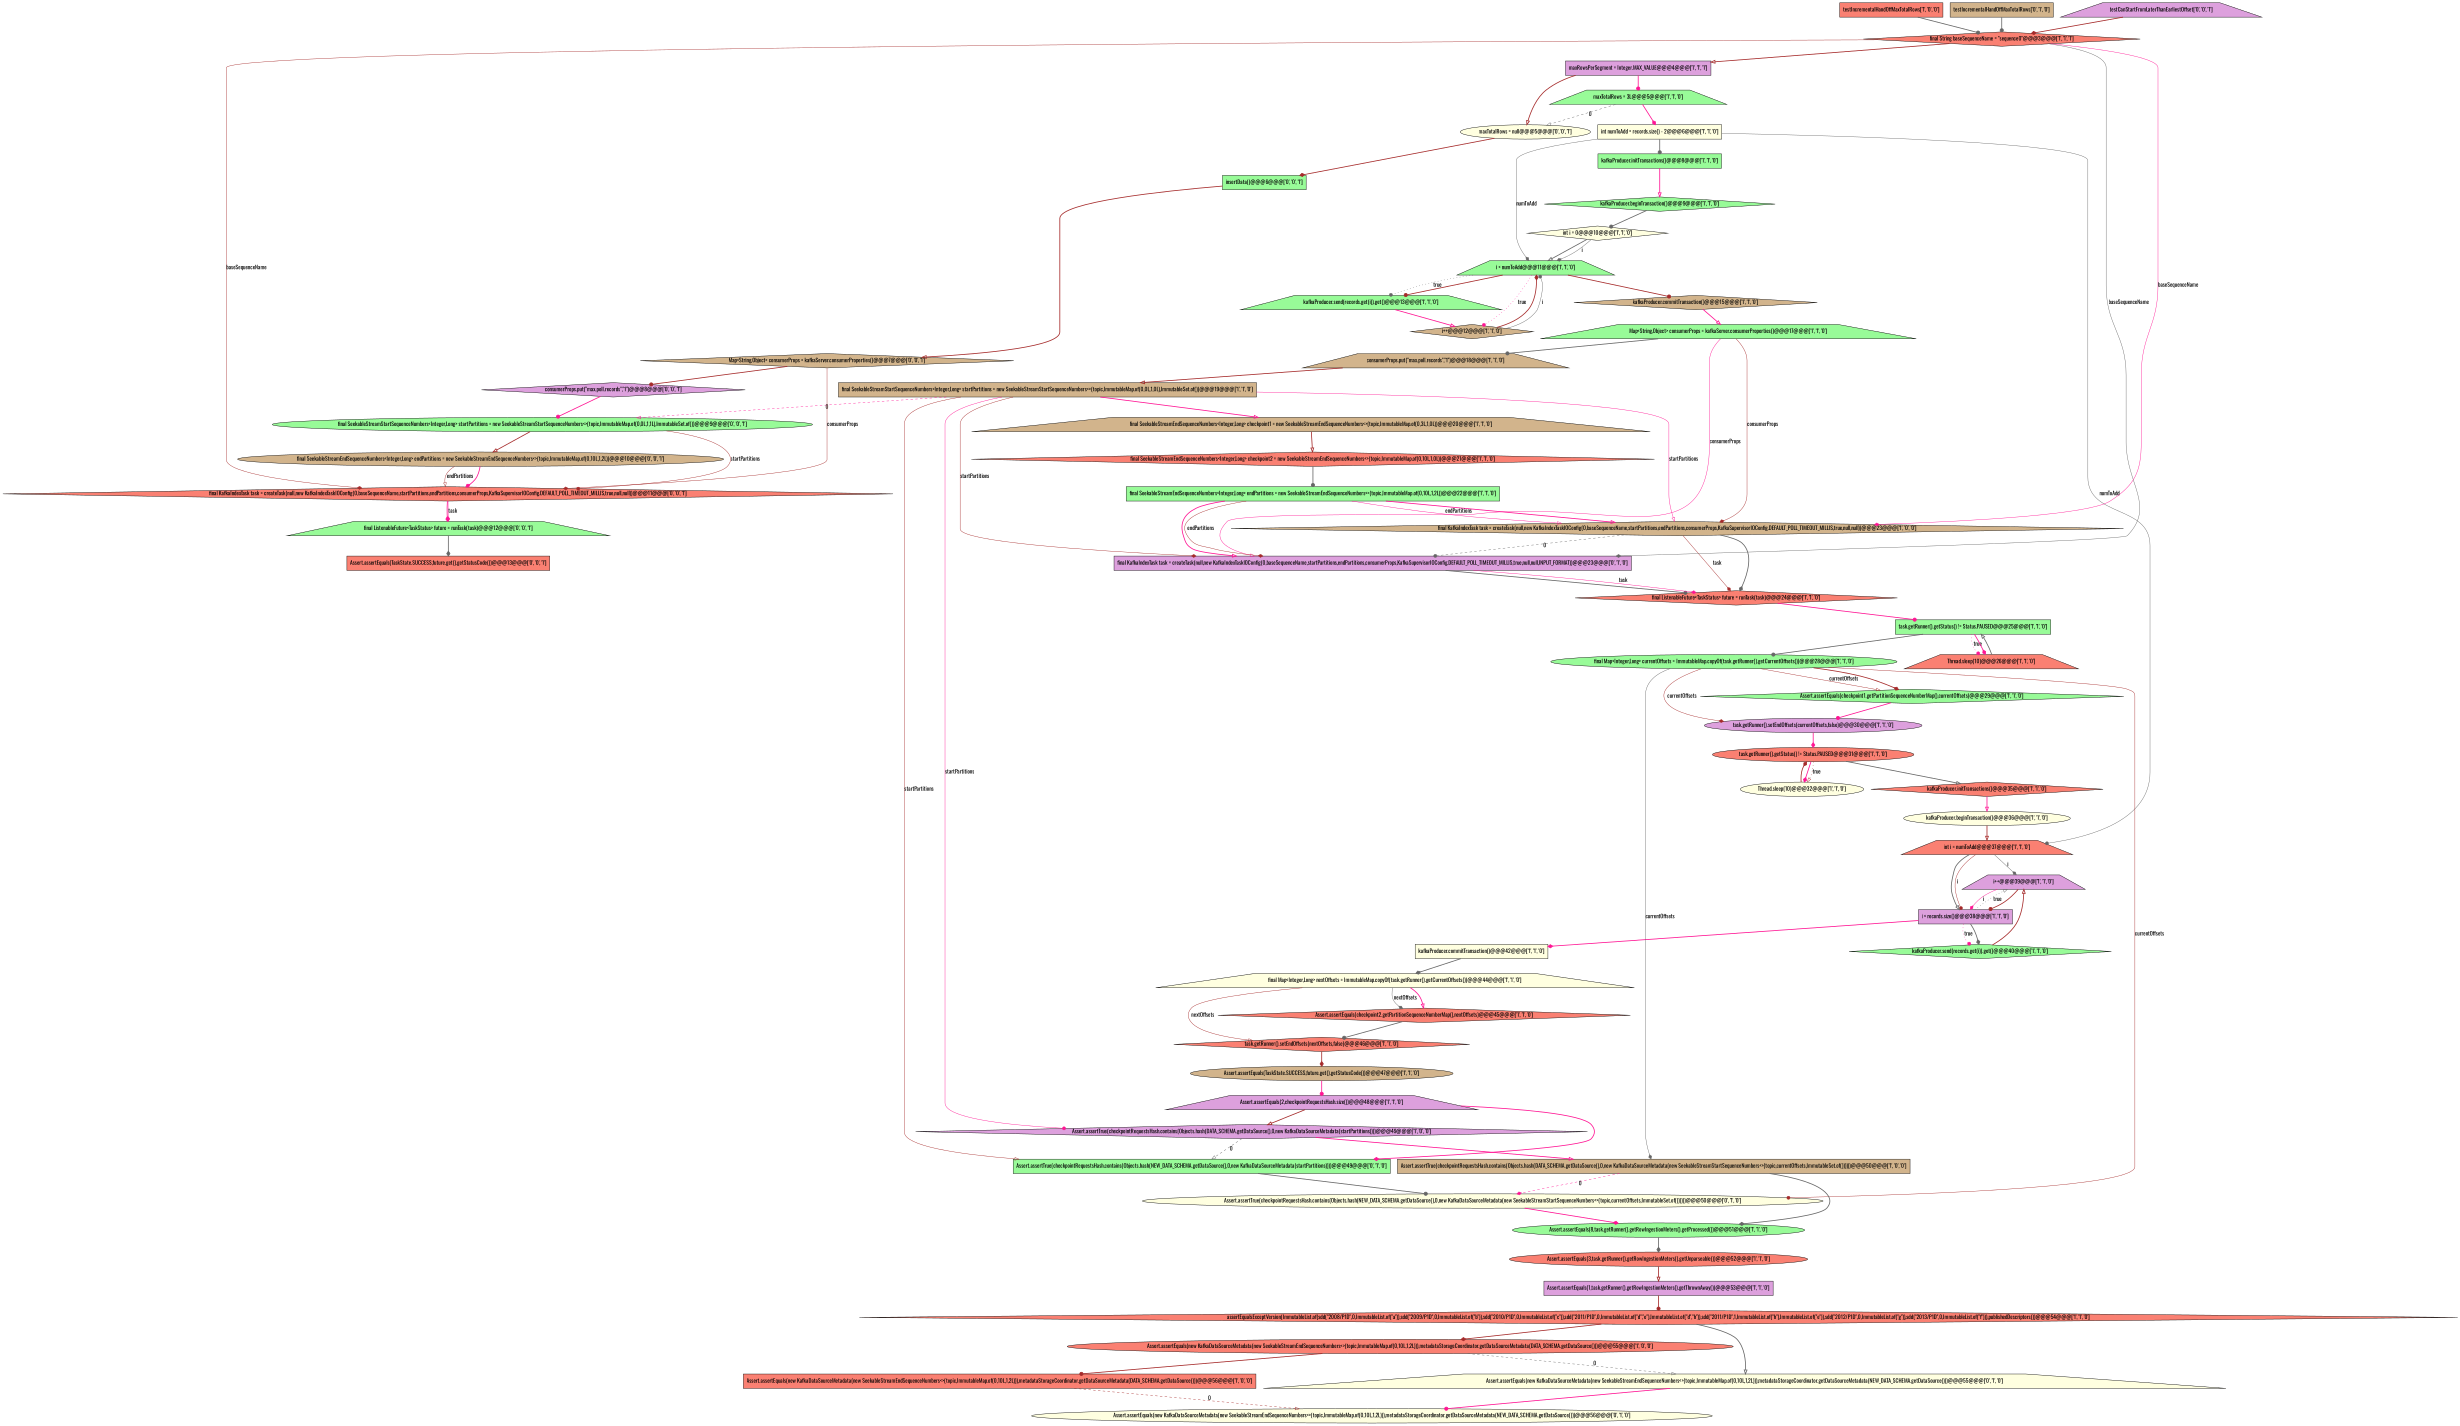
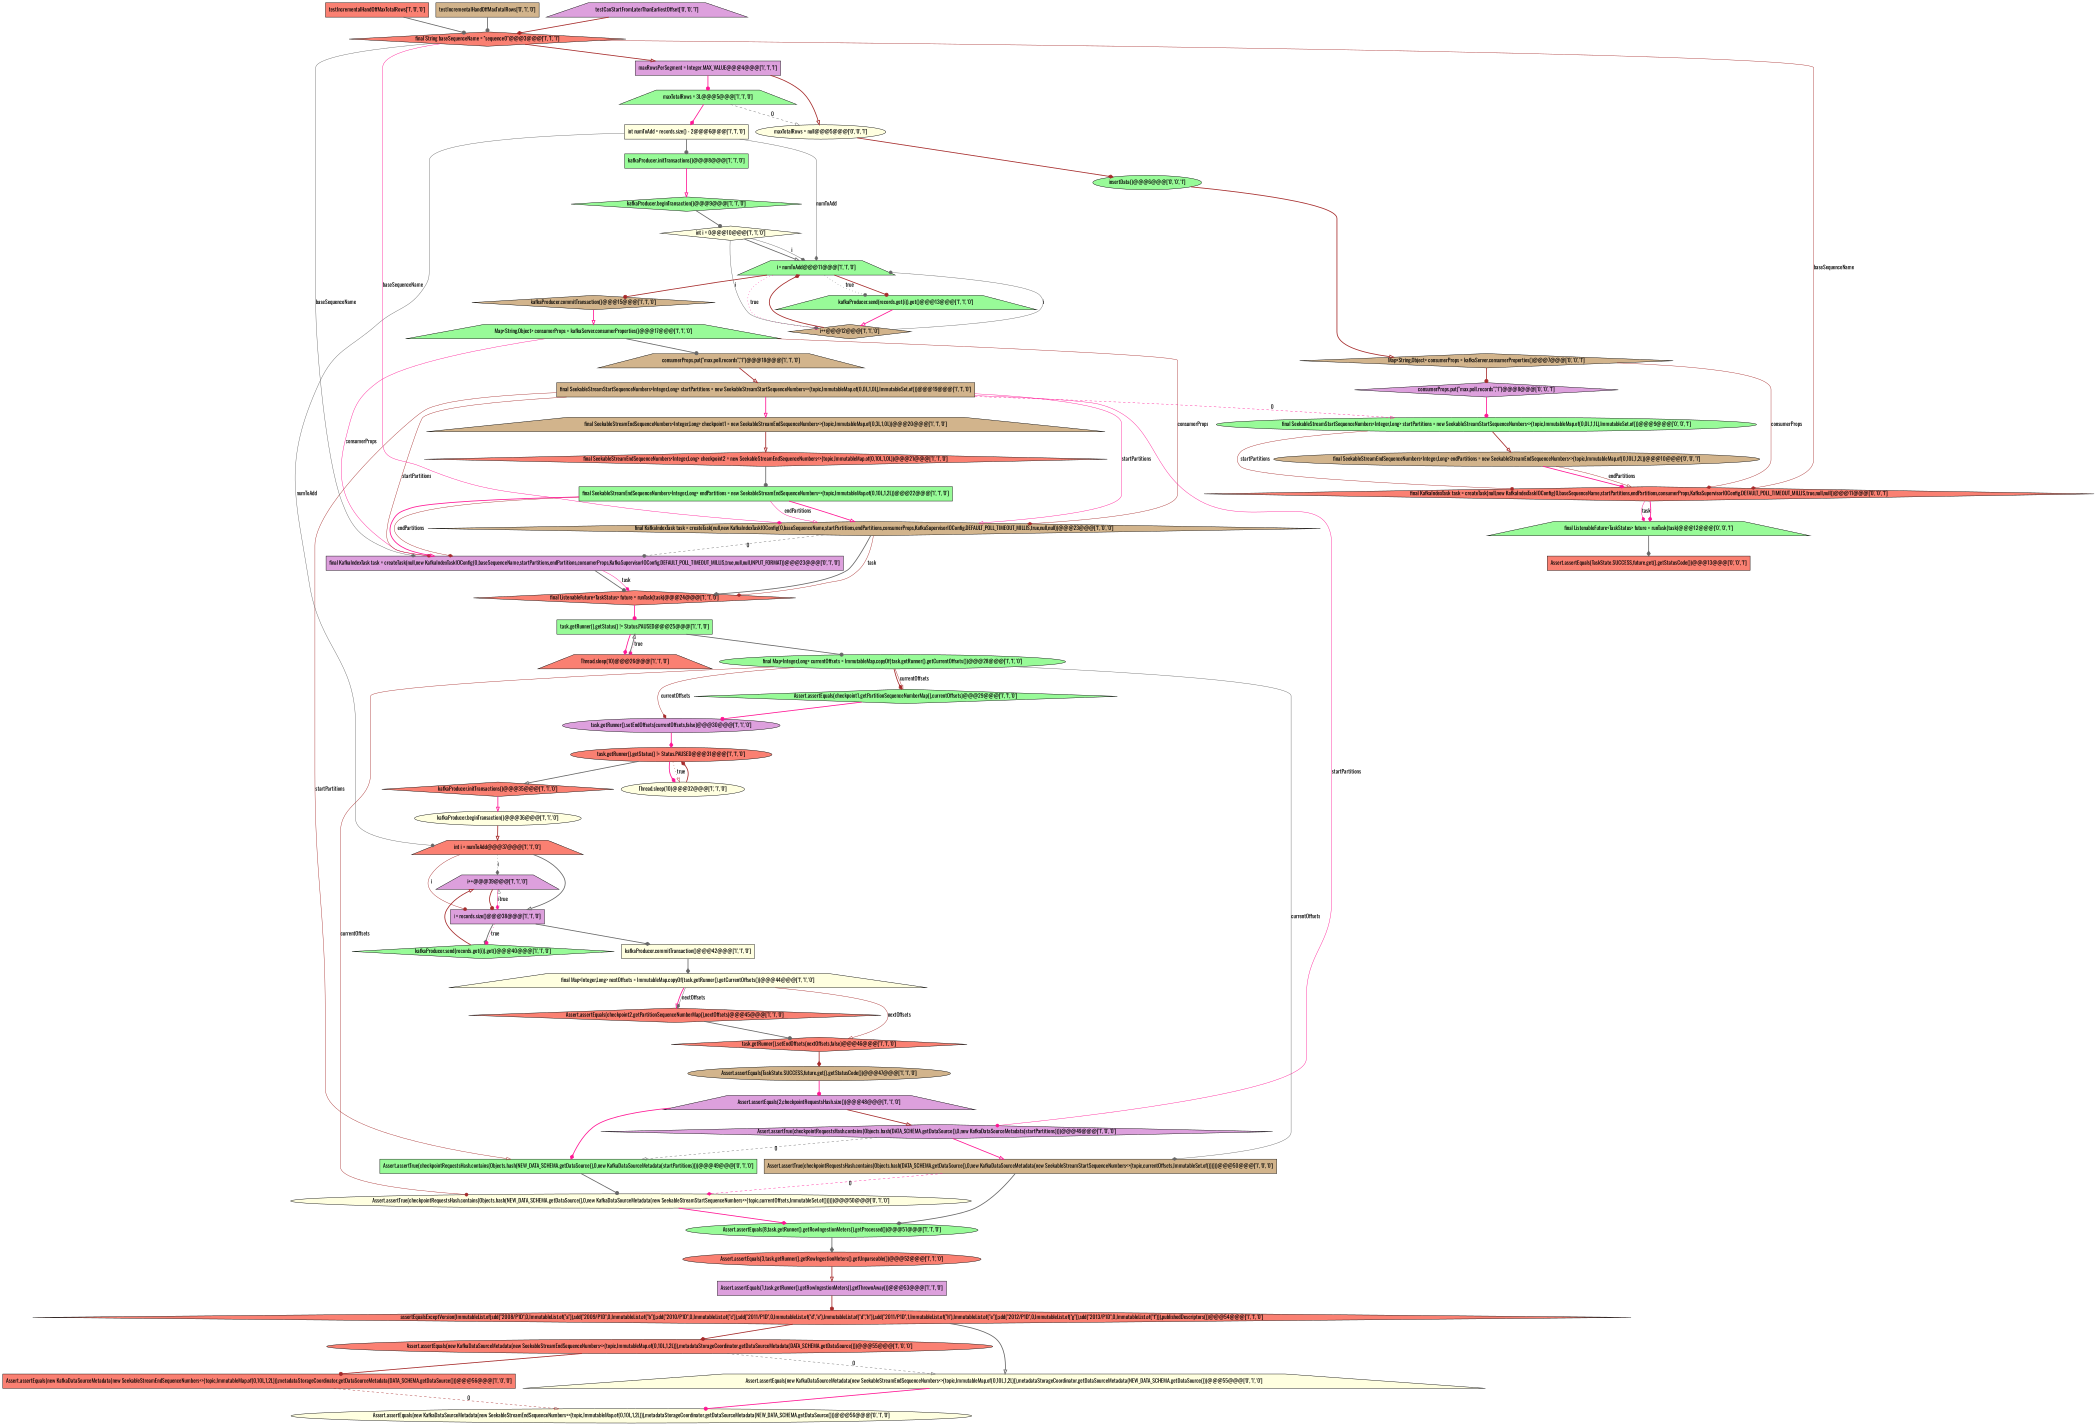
(1264, 183) -> (1147, 183)
none -> (746, 309)
(2003, 863) -> (497, 862)
(1736, 933) -> (590, 934)
